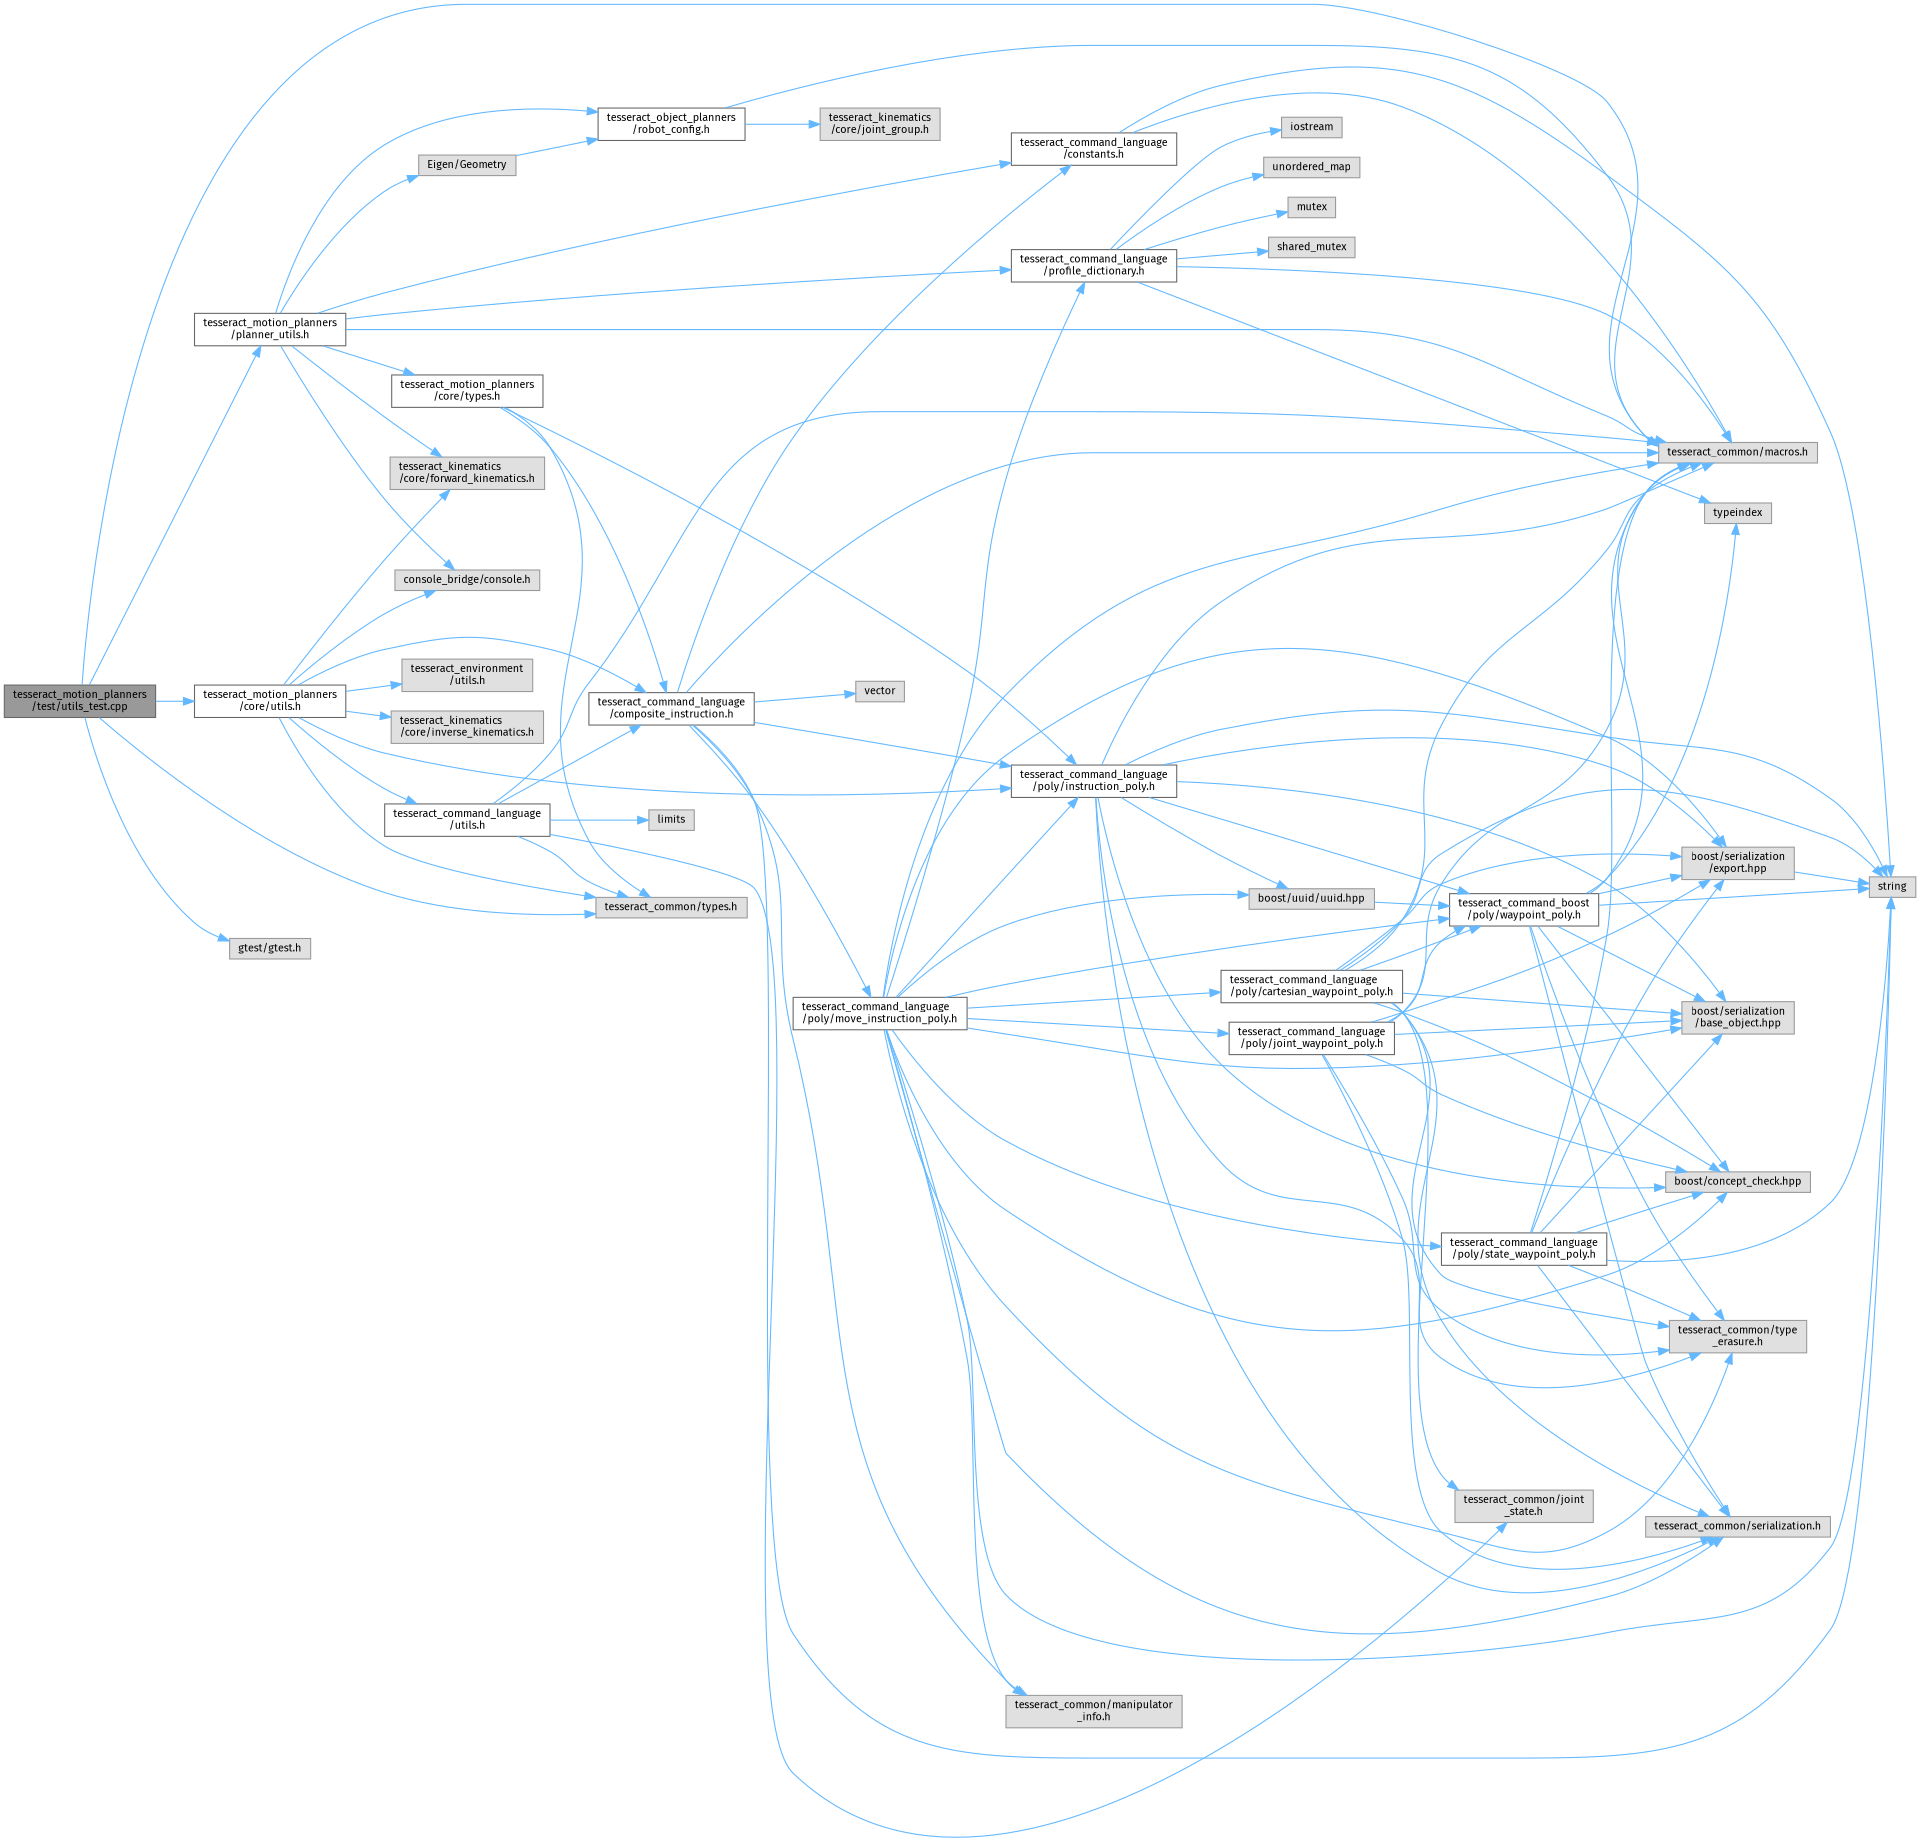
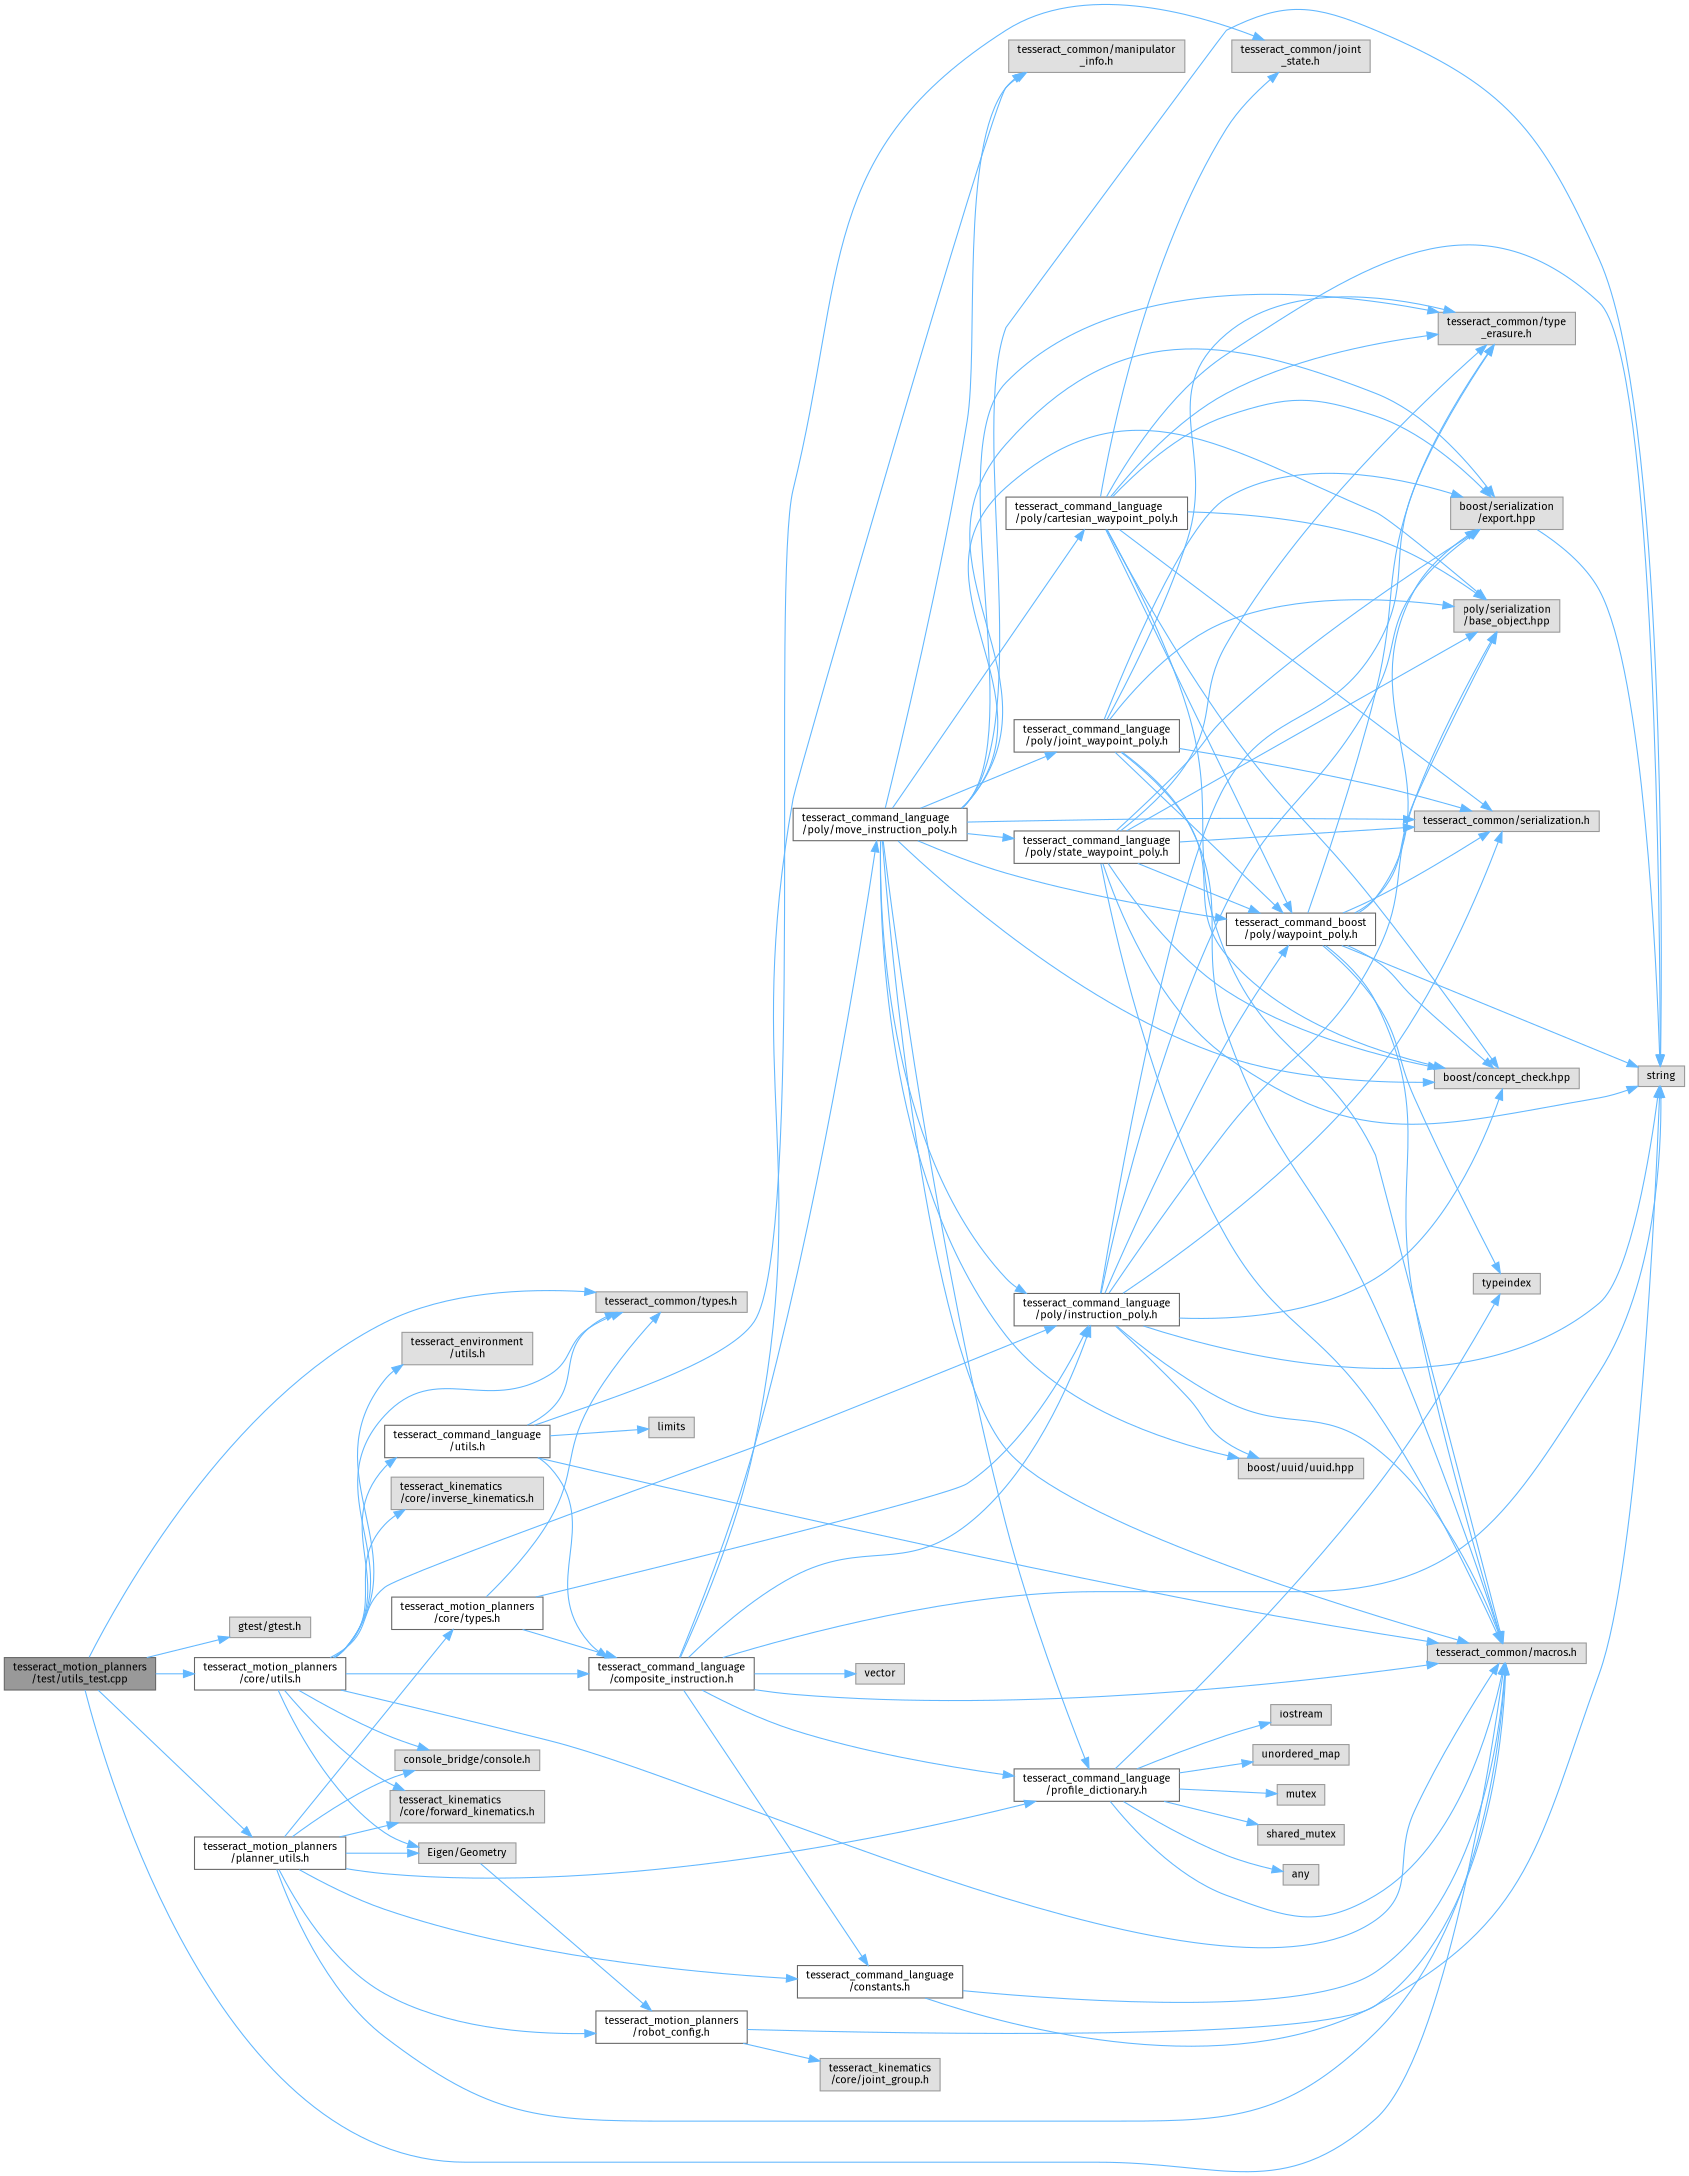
(672, 124) -> (672, 2027)
(1403, 904) -> (1196, 887)
(1738, 1018) -> (1507, 616)
none -> (849, 1746)
none -> (324, 1770)
none -> (1301, 1875)
none -> (987, 1892)
